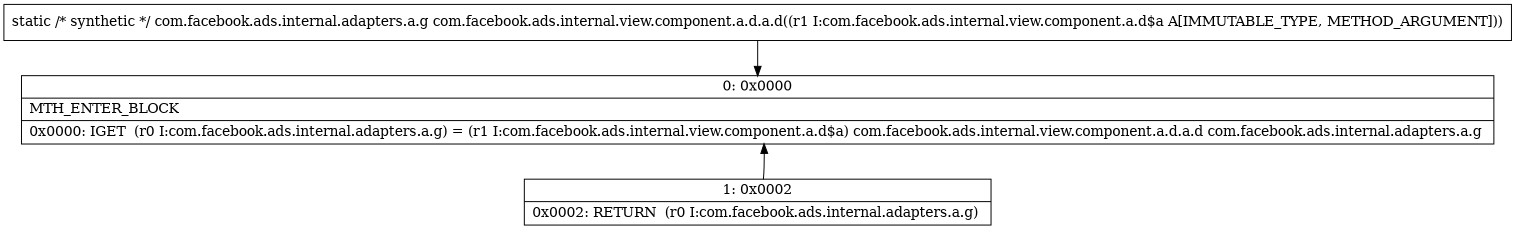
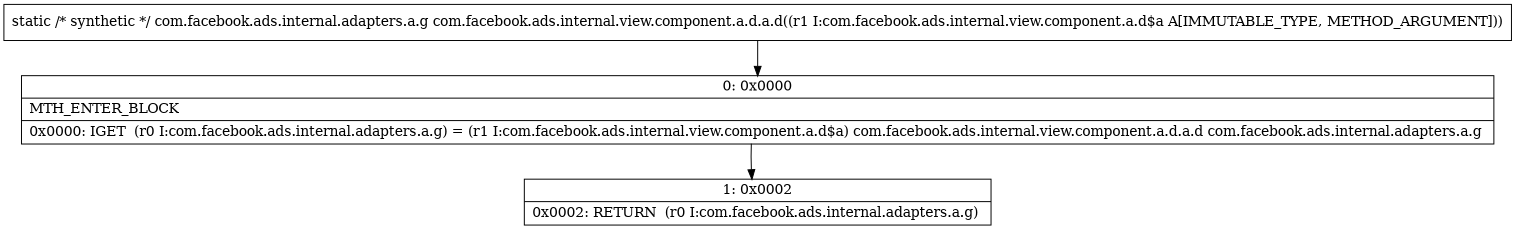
(764, 167) -> (751, 157)
